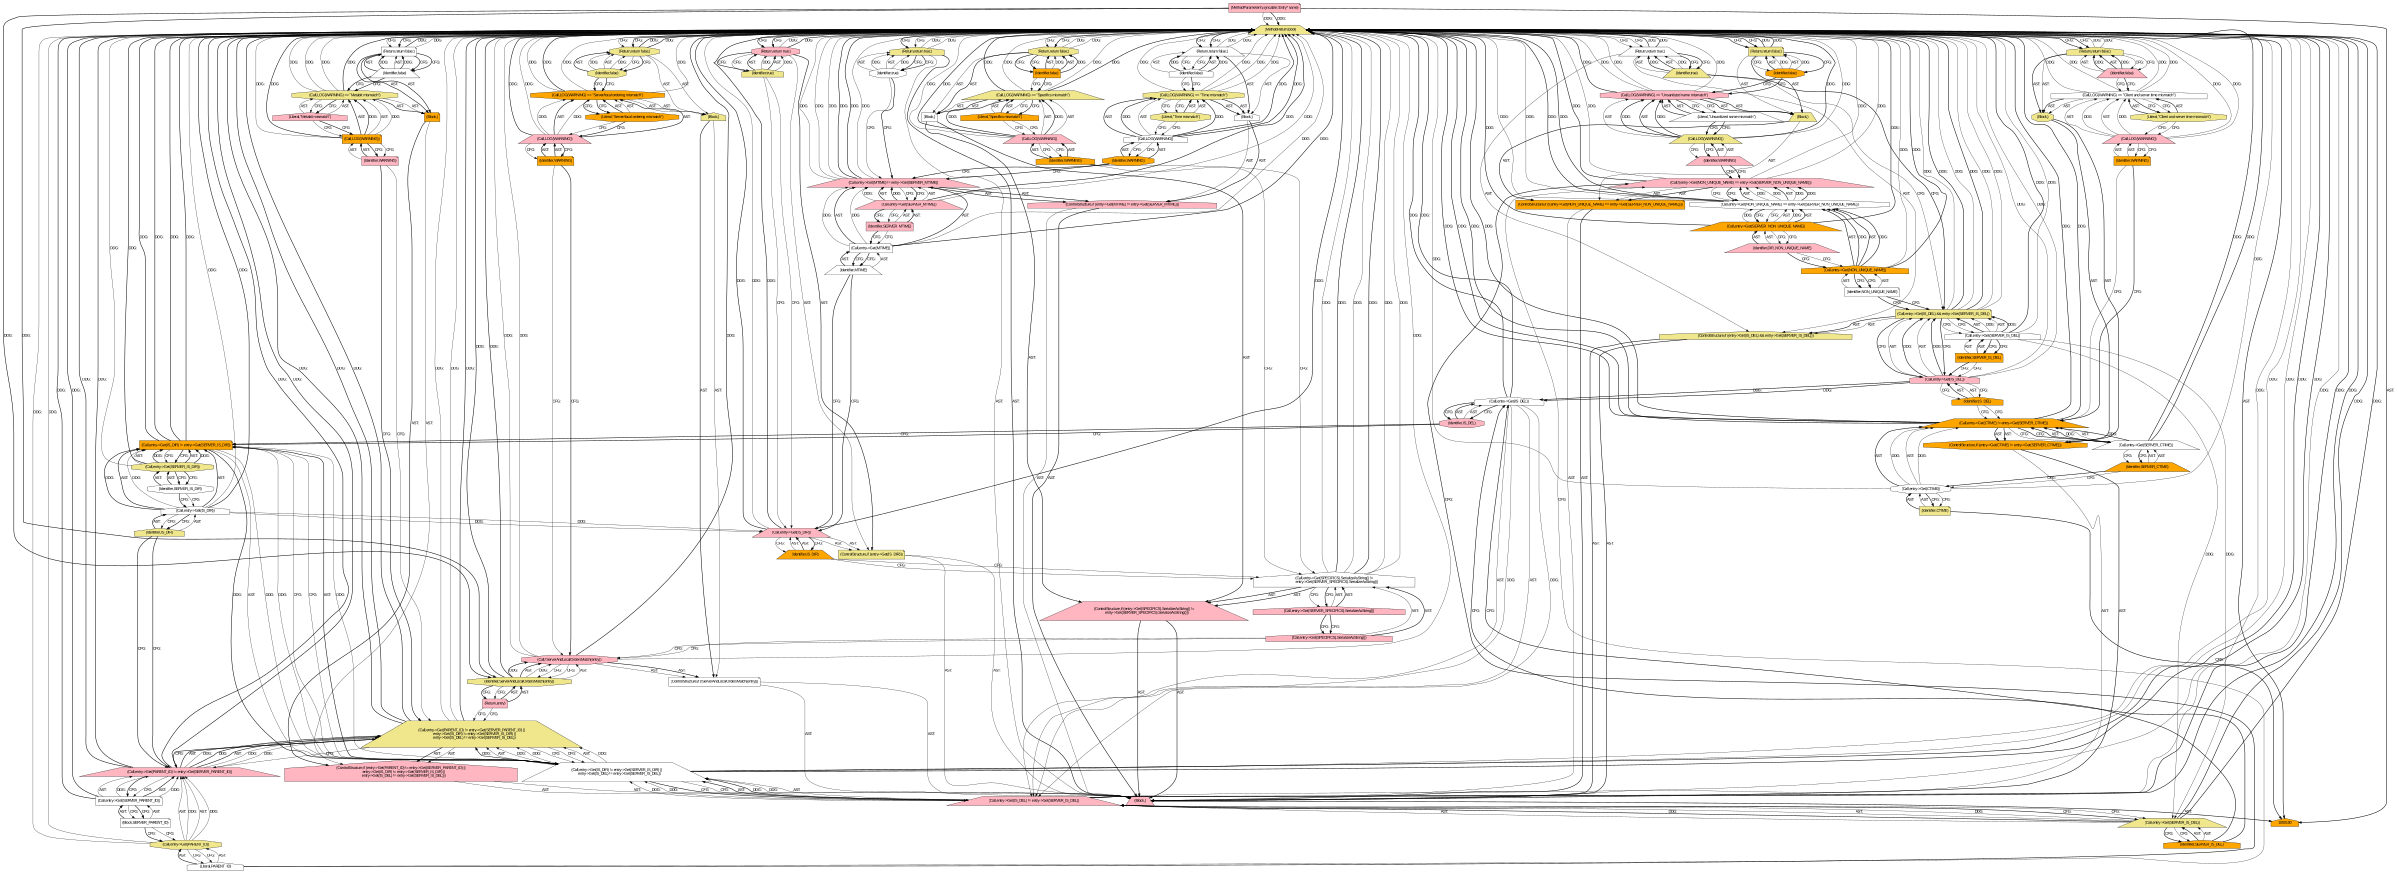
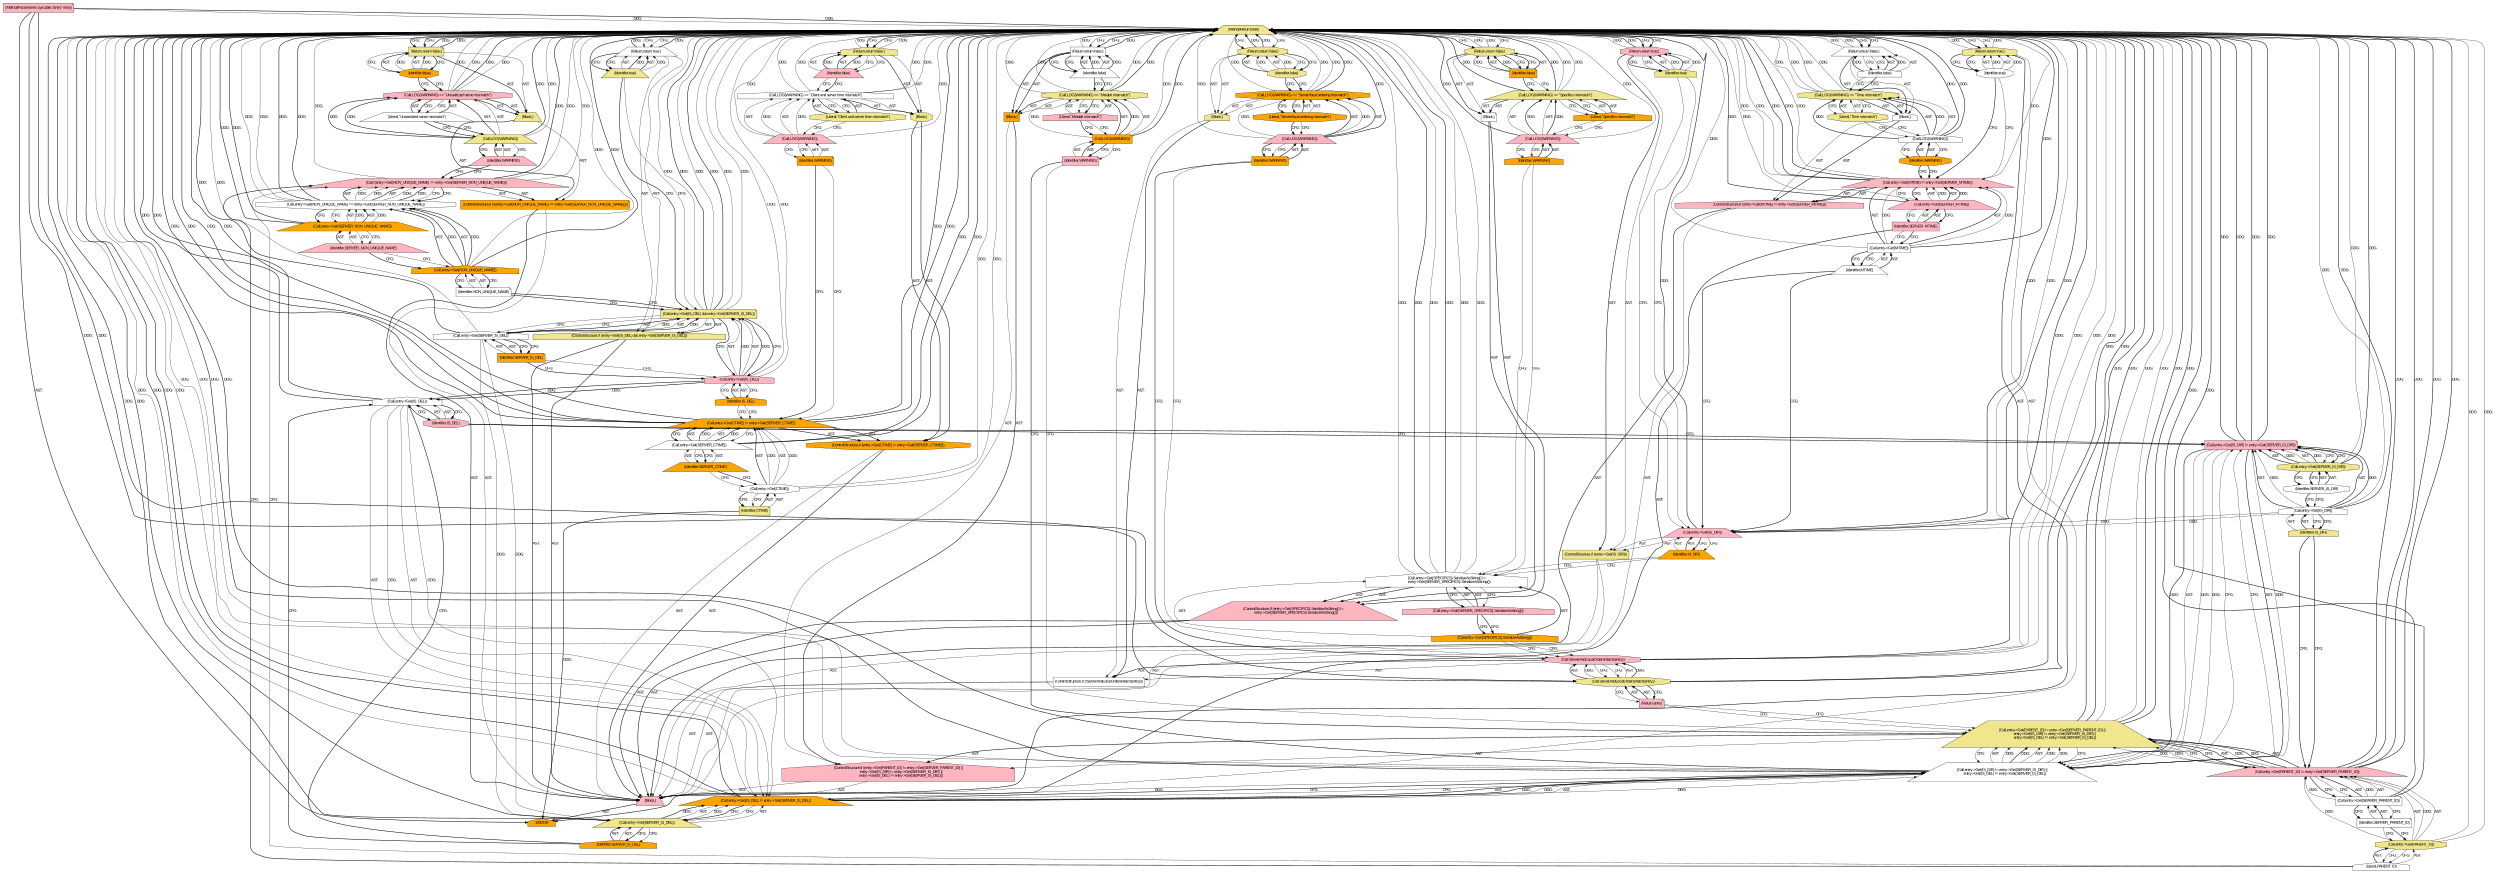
(1265, 8) -> (39, 8)
(2275, 42) -> (1318, 668)
(1782, 248) -> (363, 248)
(186, 445) -> (2251, 445)
(1329, 638) -> (1495, 638)
(2220, 660) -> (568, 660)
(519, 682) -> (1623, 682)
(1034, 801) -> (766, 801)
(145, 823) -> (2384, 823)
